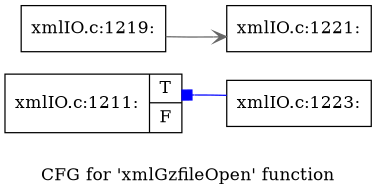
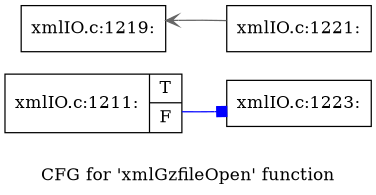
(190, 37) -> (202, 20)
(211, 95) -> (198, 112)
